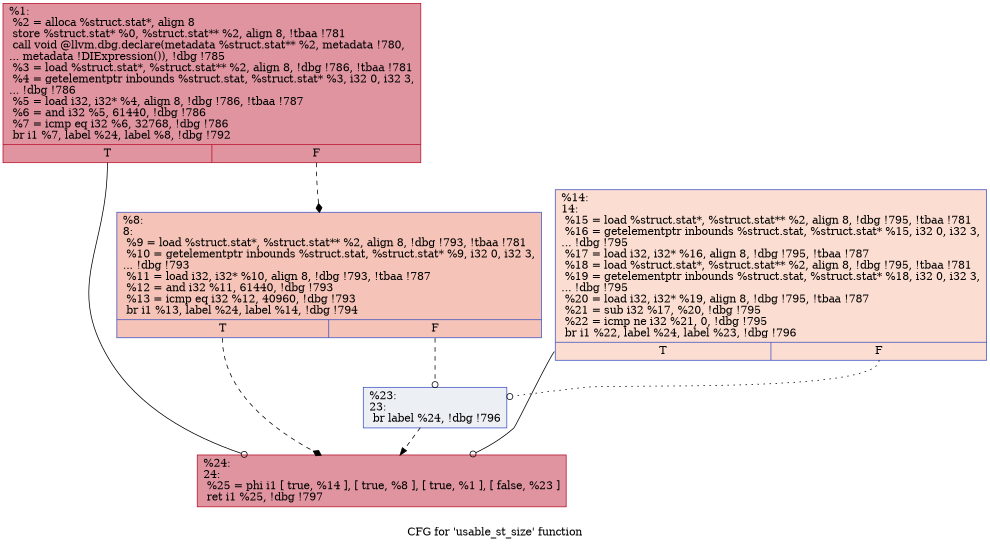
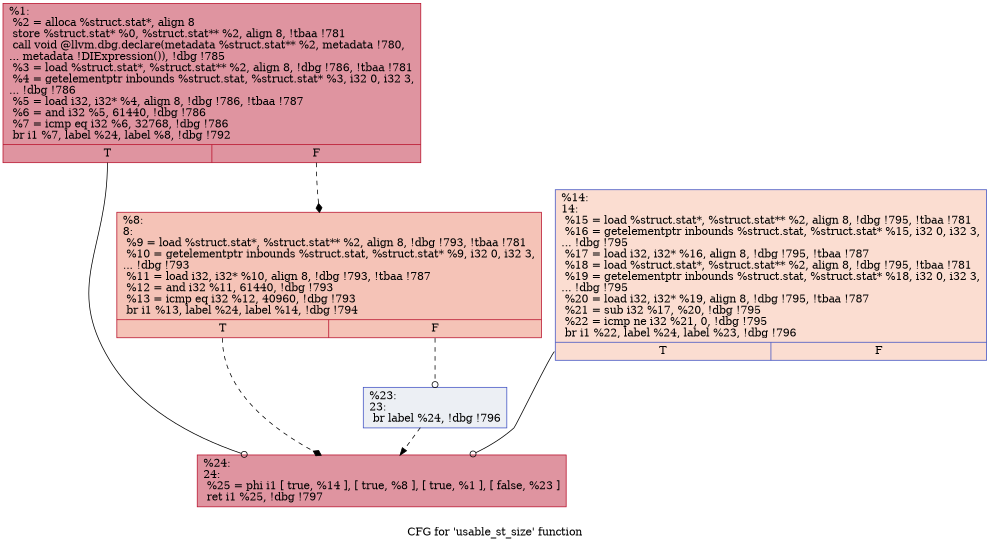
(329, 275) -> (329, 275)
(698, 386) -> none
